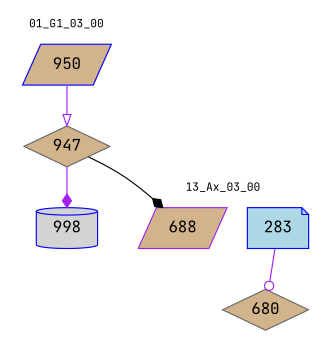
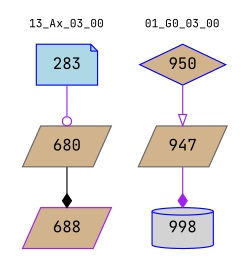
(67, 24) -> (183, 24)
(67, 65) -> (183, 65)
(67, 146) -> (183, 146)
(112, 169) -> (67, 181)
(266, 310) -> (67, 146)
